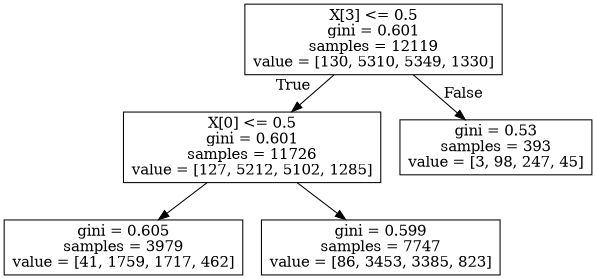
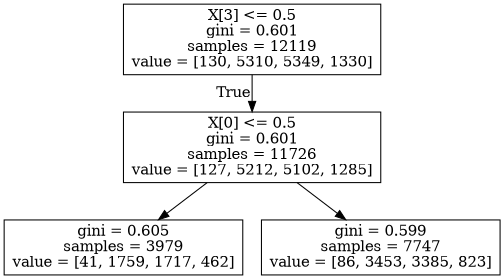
(496, 147) -> none
